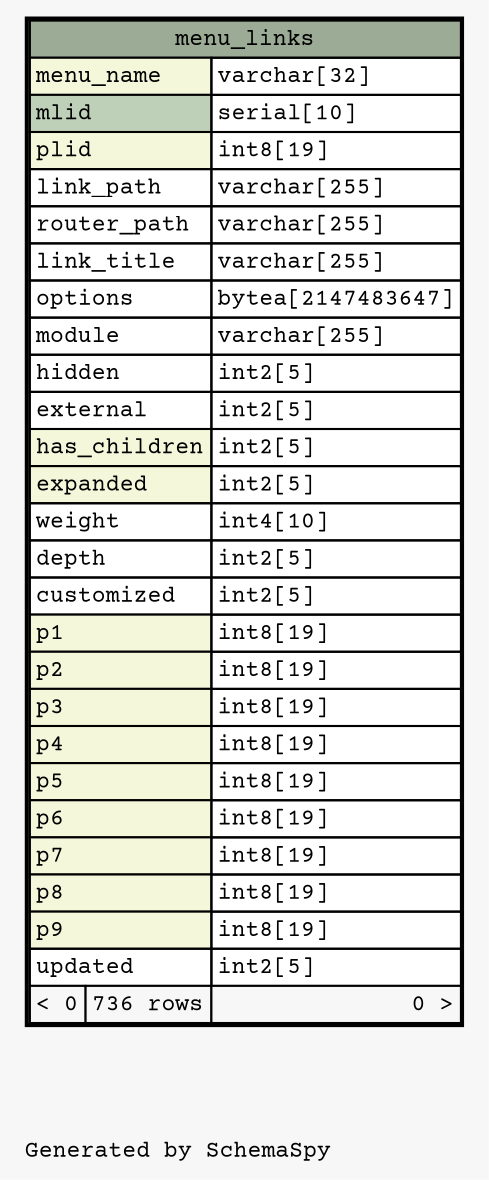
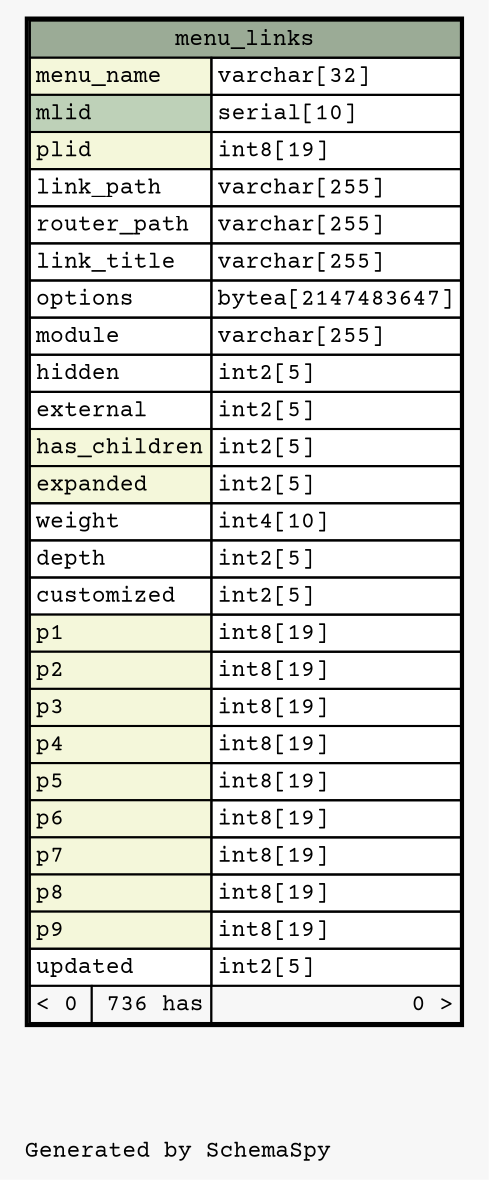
(148, 1003) -> (156, 1003)
